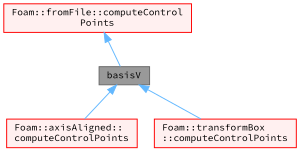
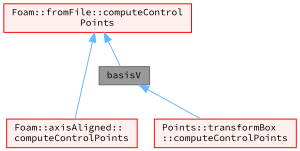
(97, 106) -> (84, 80)
(225, 133) -> (225, 133)
